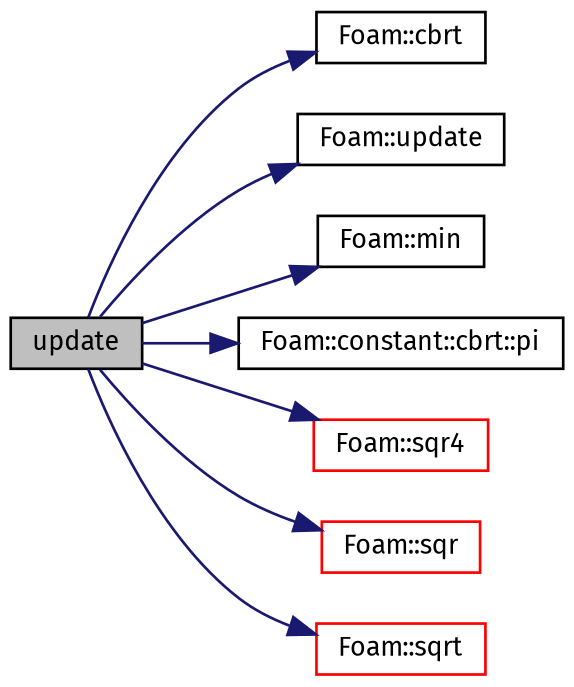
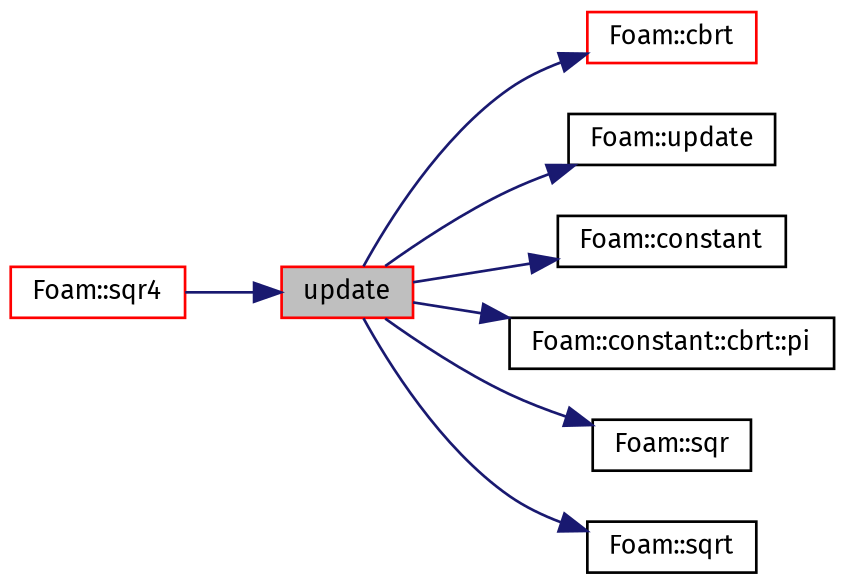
(401, 38) -> (672, 38)
(401, 241) -> (672, 241)
(76, 343) -> (347, 292)
(217, 387) -> (219, 292)
(401, 547) -> (672, 445)
(401, 649) -> (672, 547)
